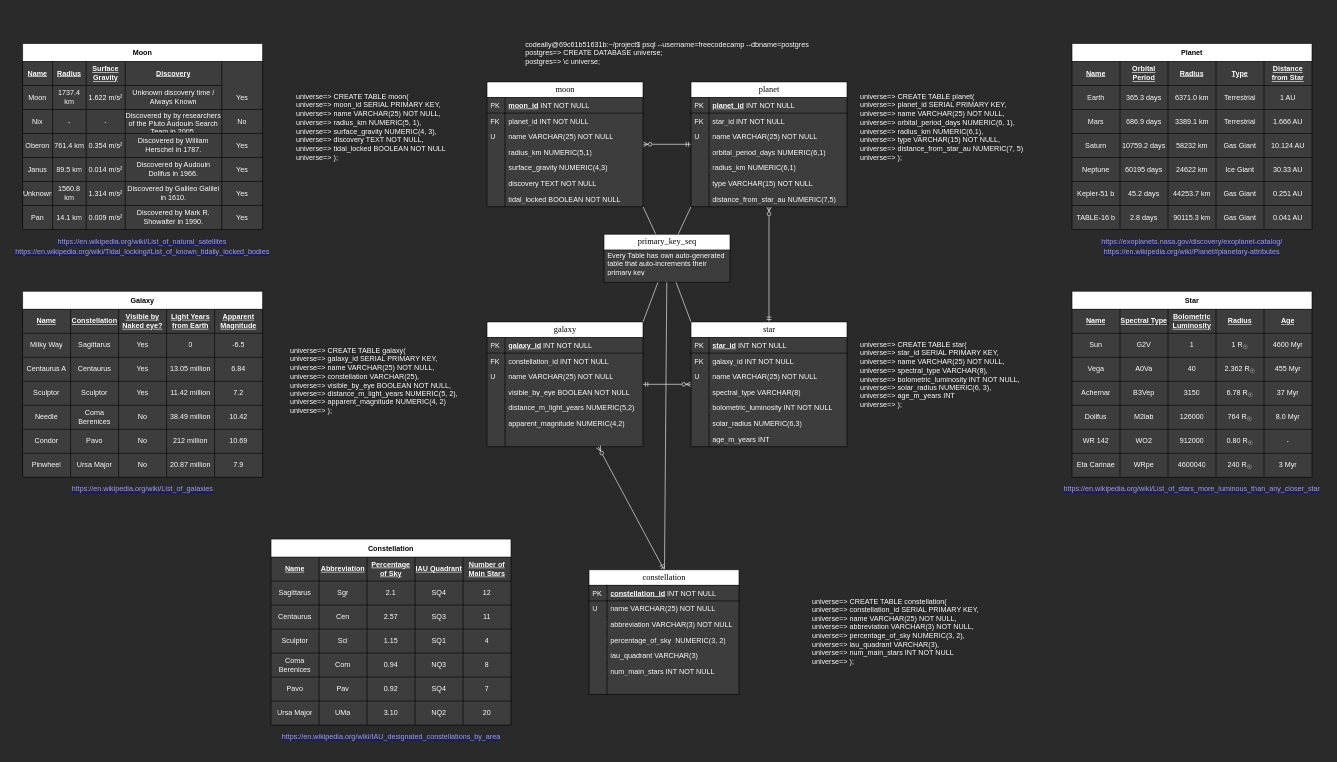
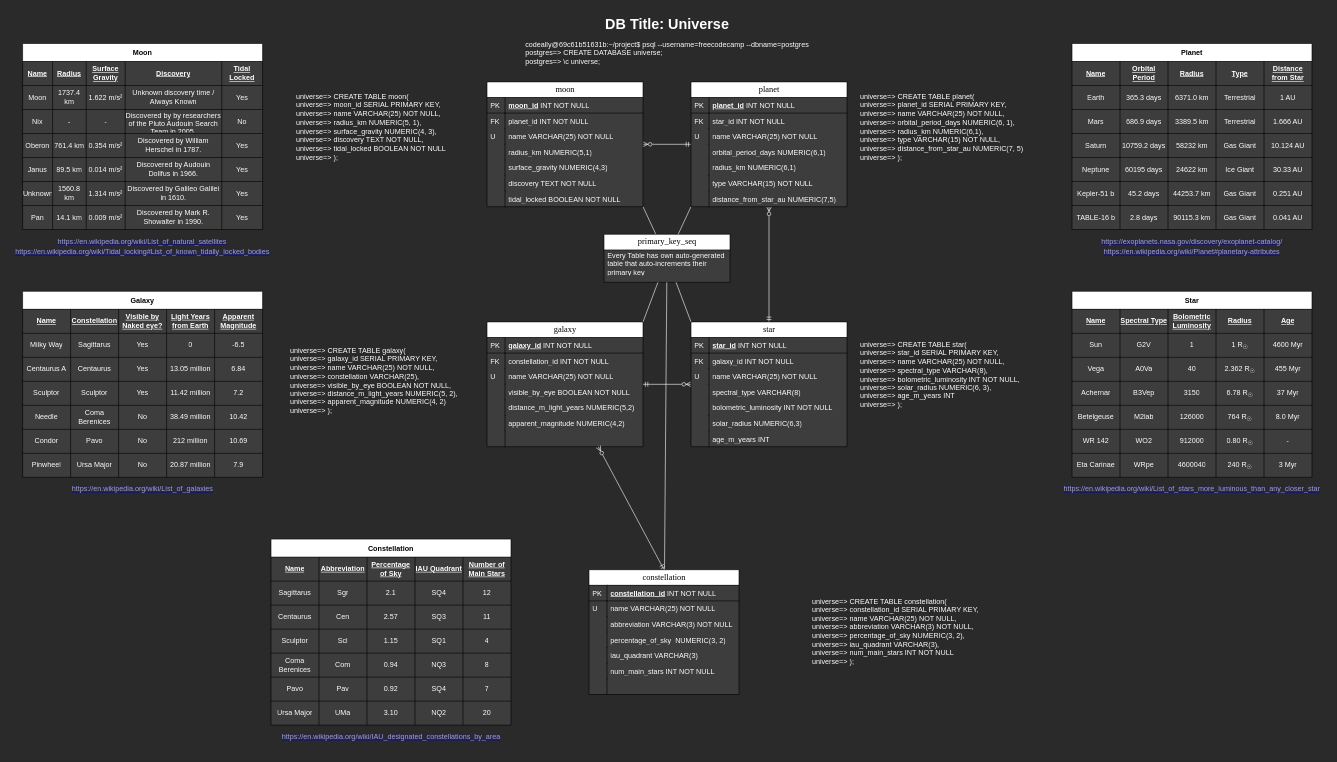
none -> (667, 24)
none -> (242, 74)
(1192, 122) -> (1192, 122)
(1096, 417) -> (1096, 417)
